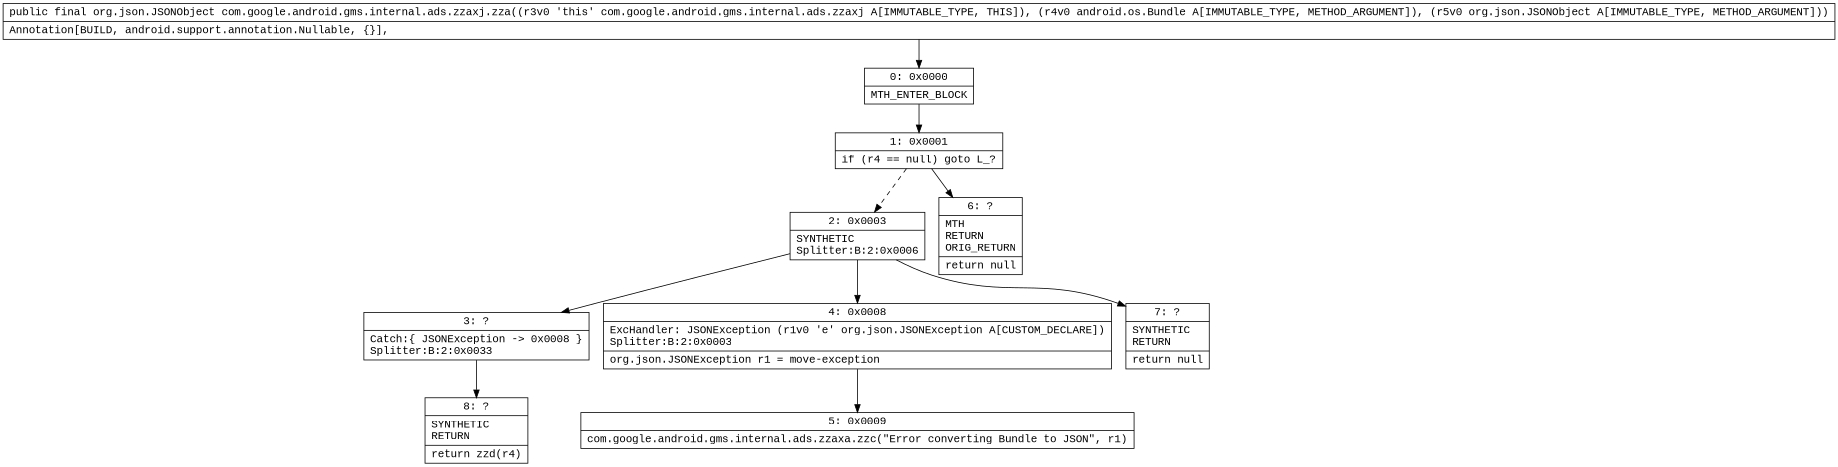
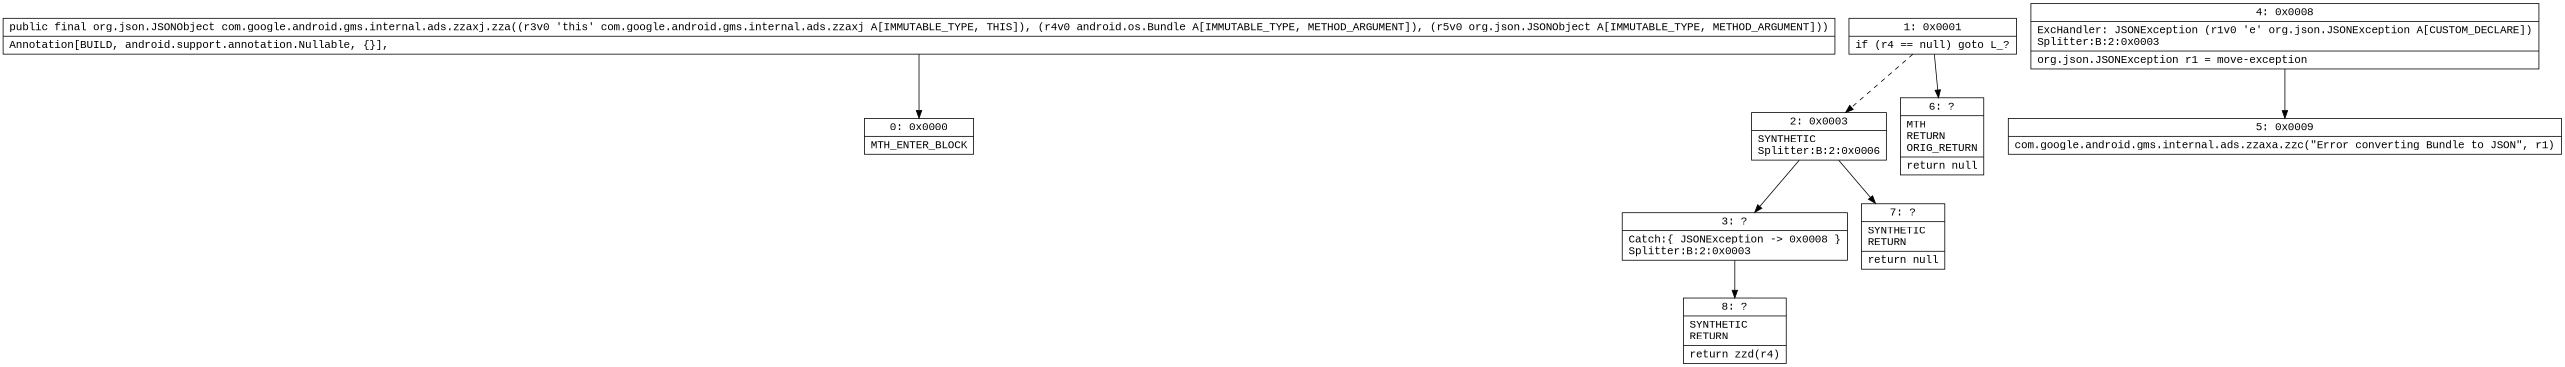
(919, 114) -> none
(857, 278) -> none
(431, 351) -> (1690, 251)
